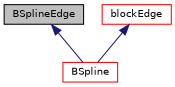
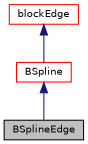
(71, 48) -> (44, 107)
